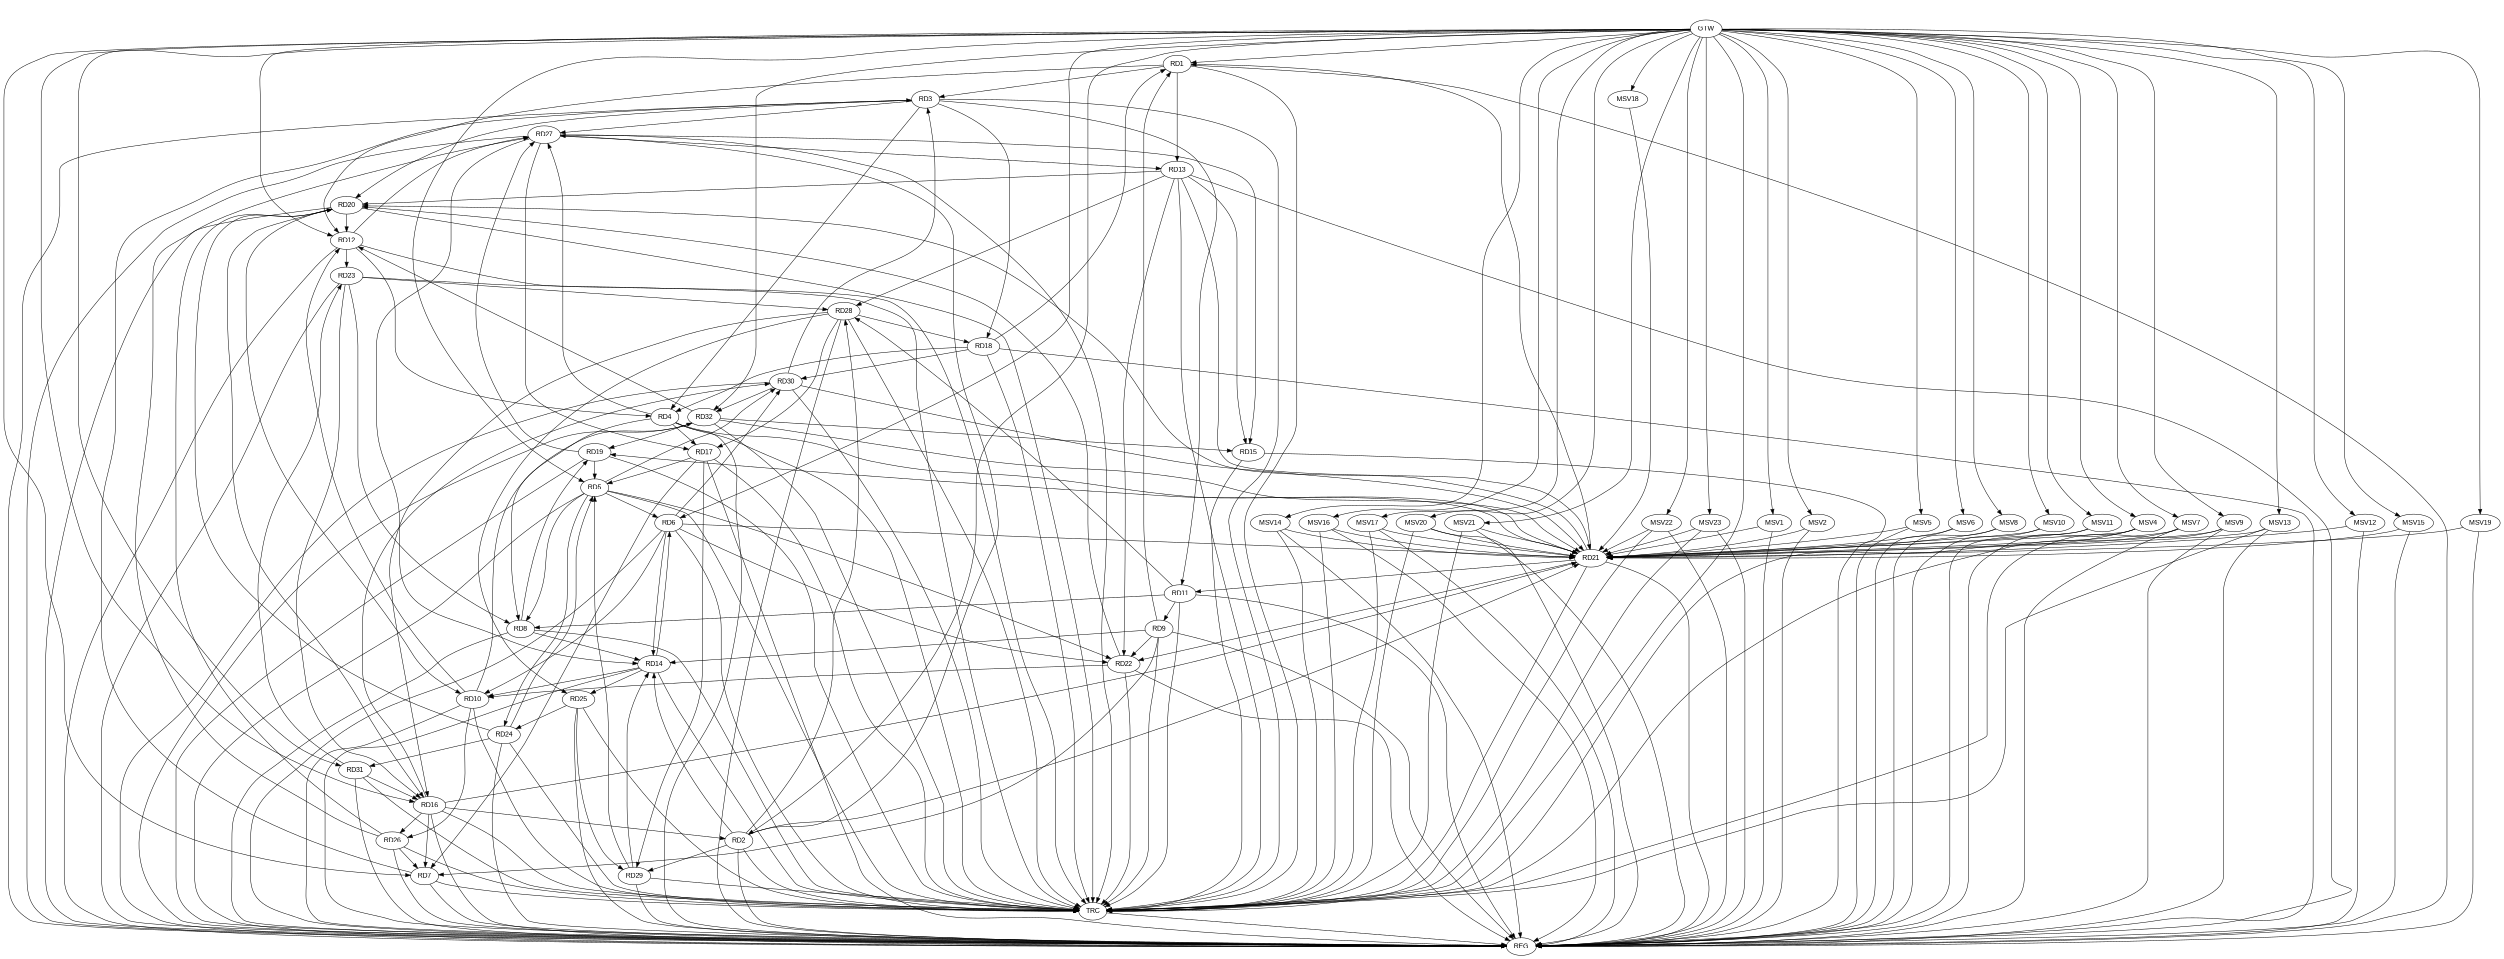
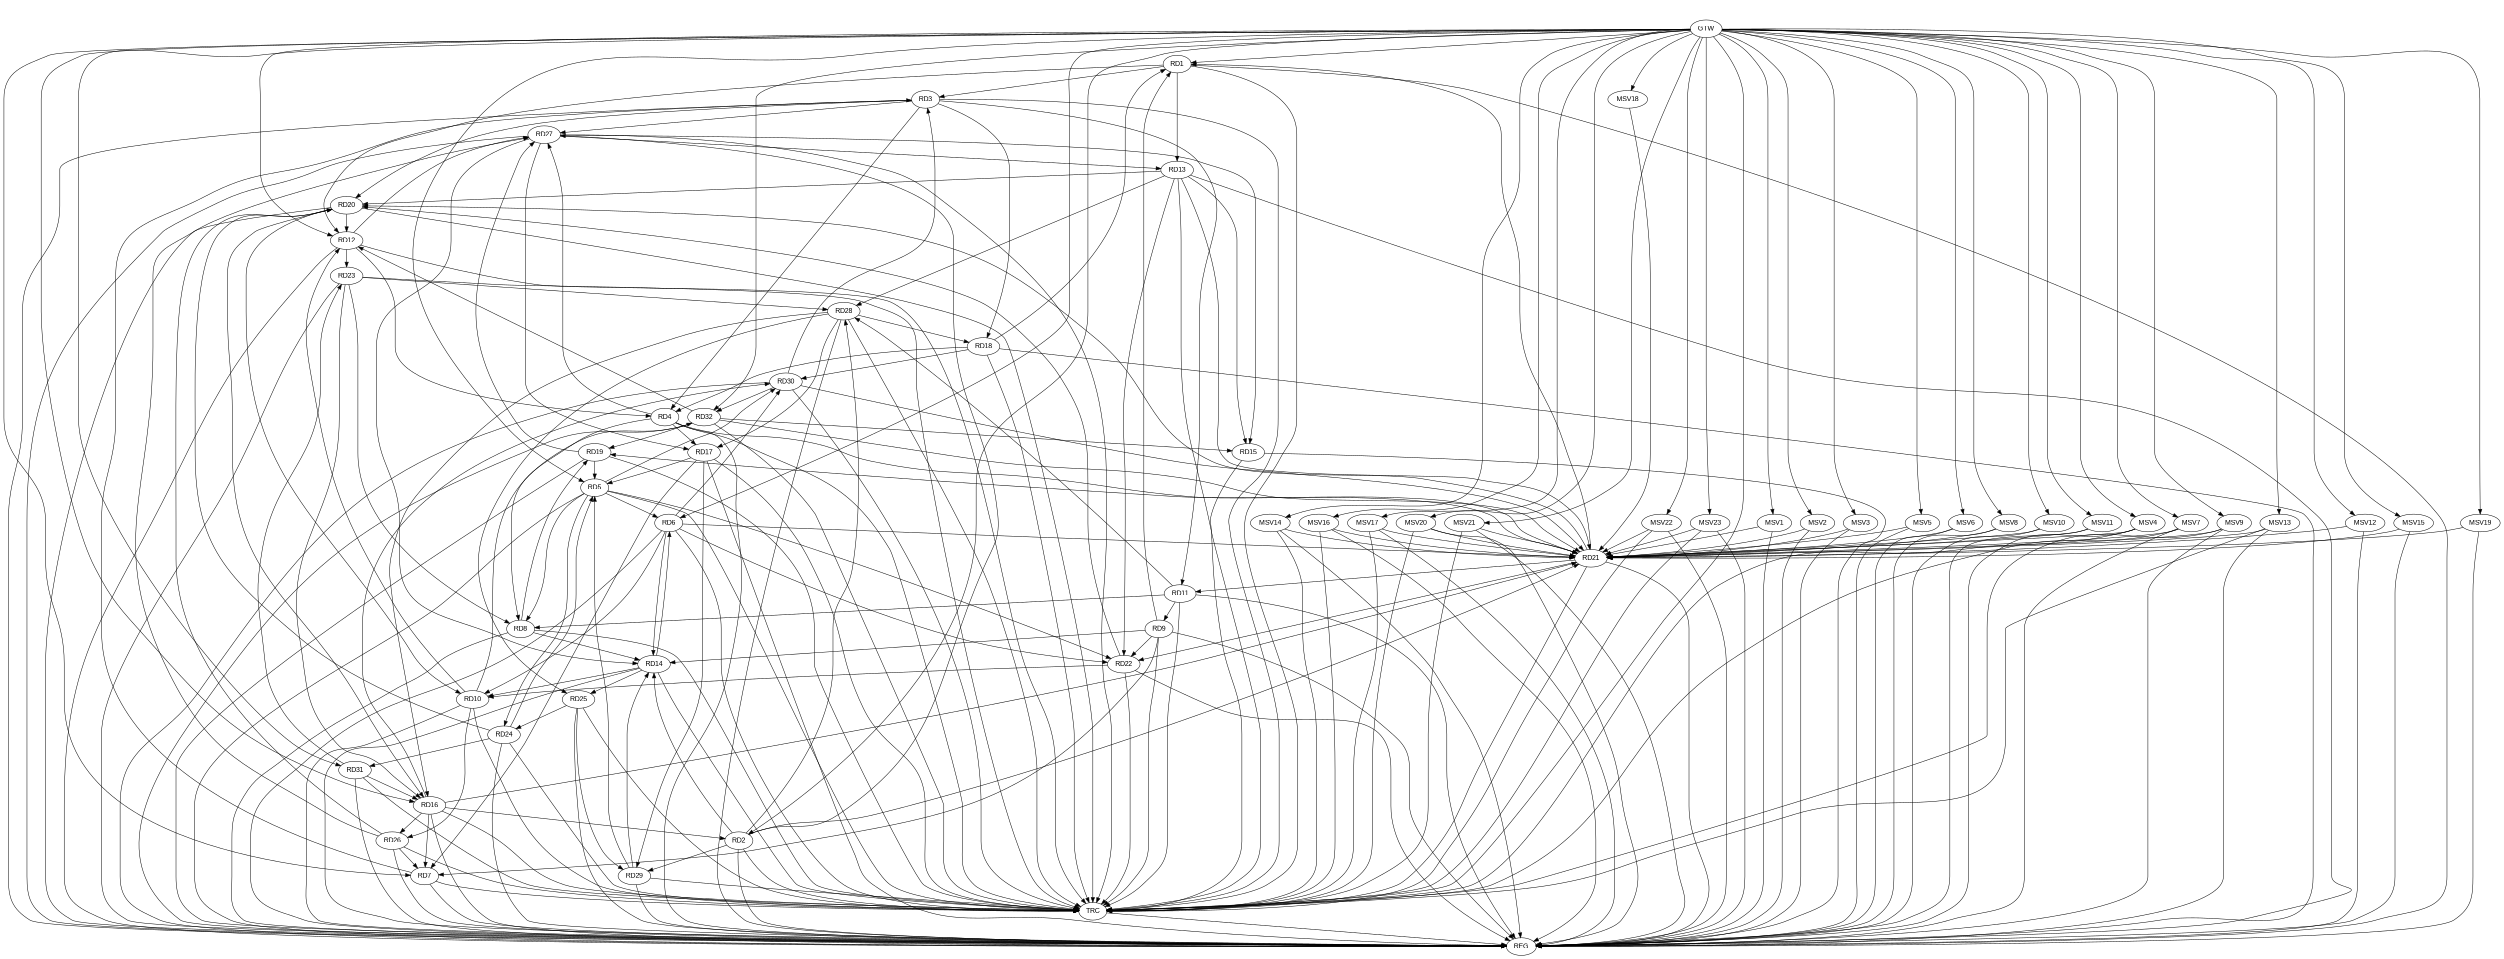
none -> (1861, 523)
